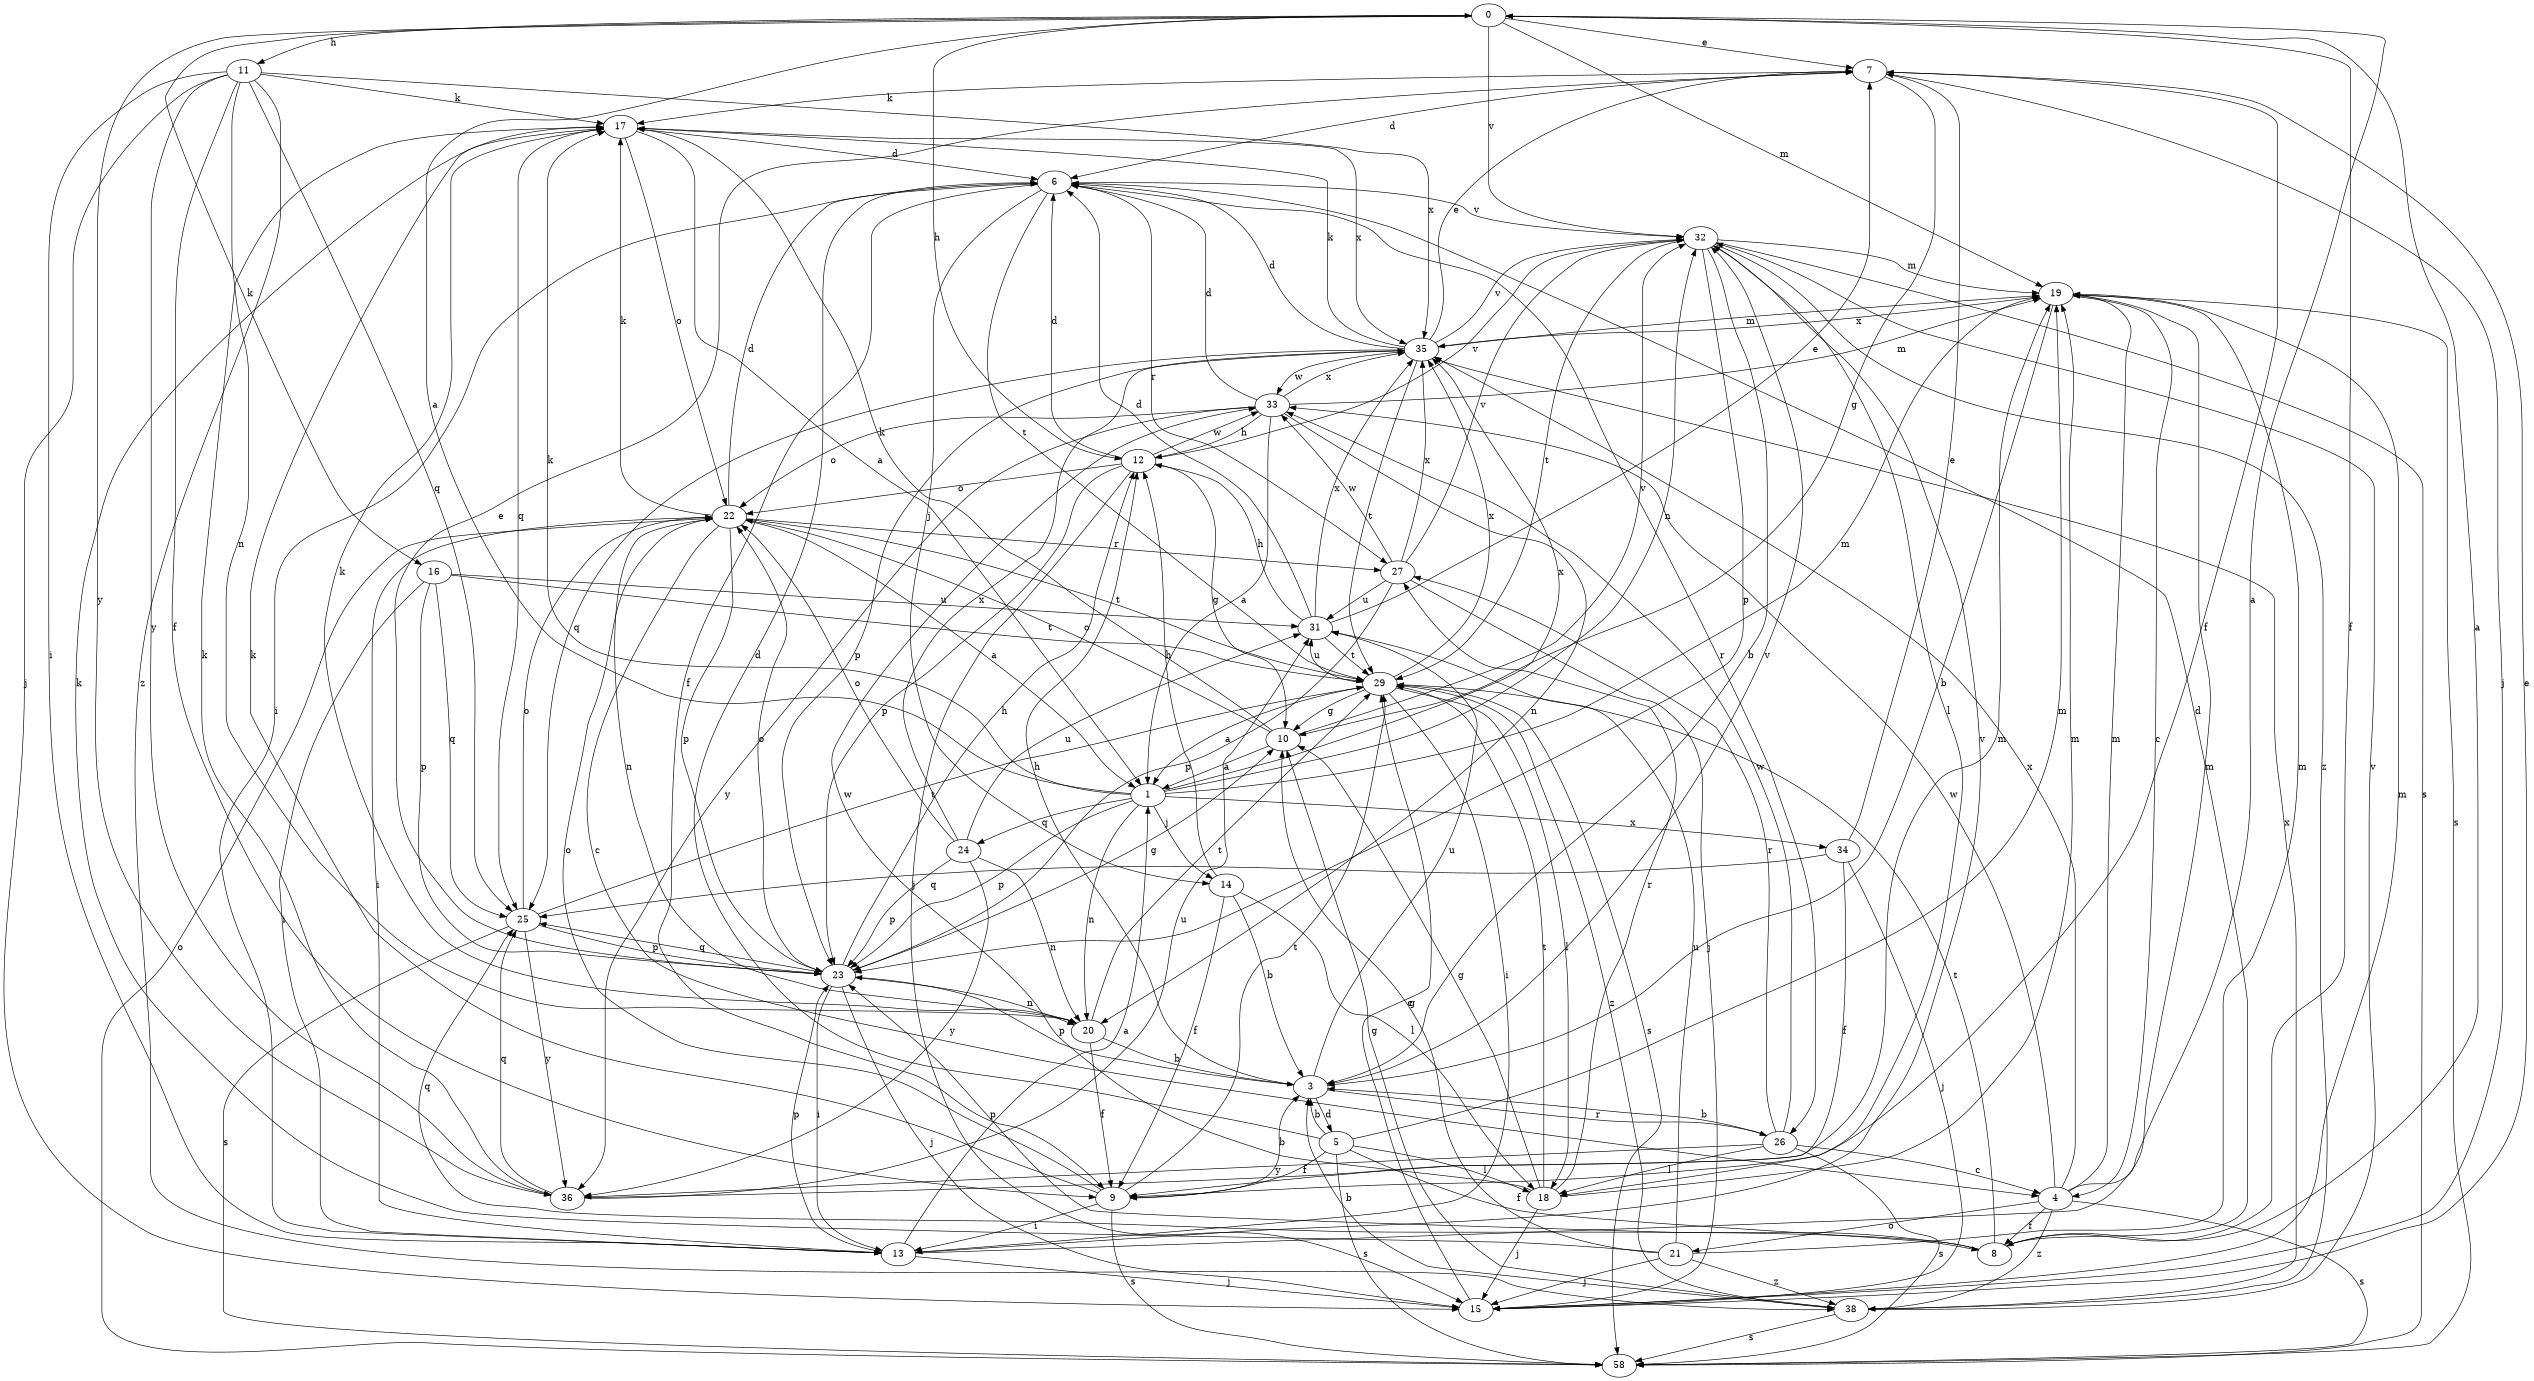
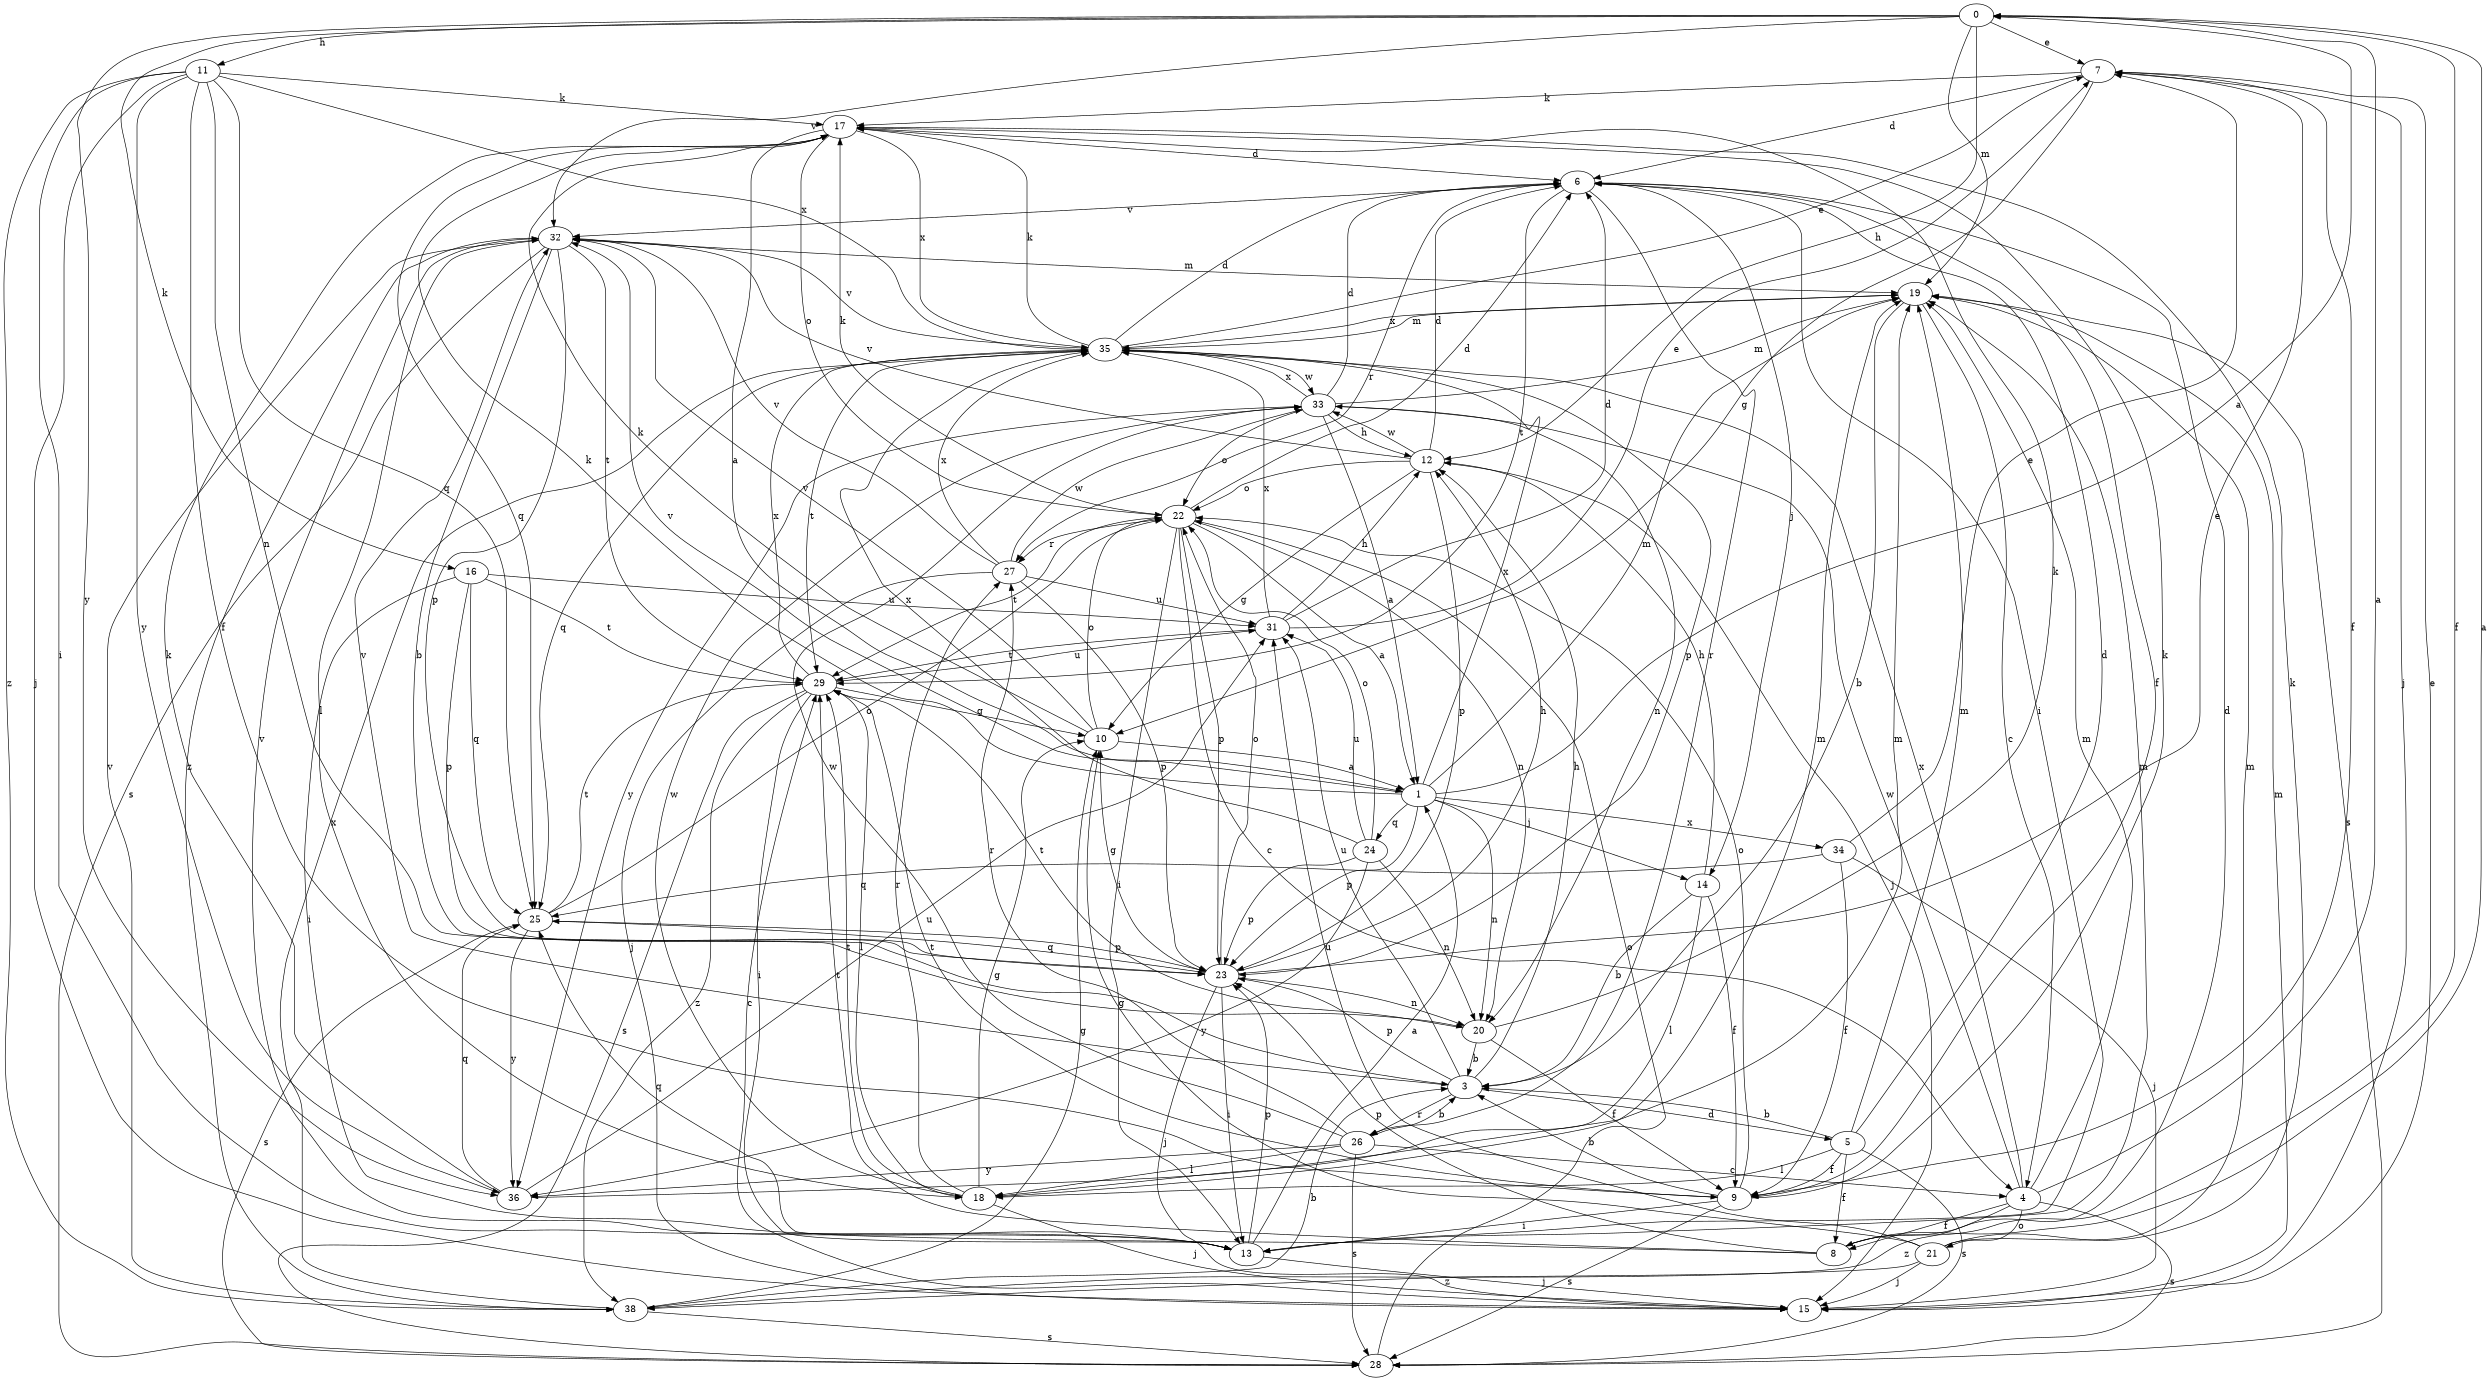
(1668, 517) -> (671, 517)
(1242, 722) -> none
(1619, 1366) -> (1376, 1366)
